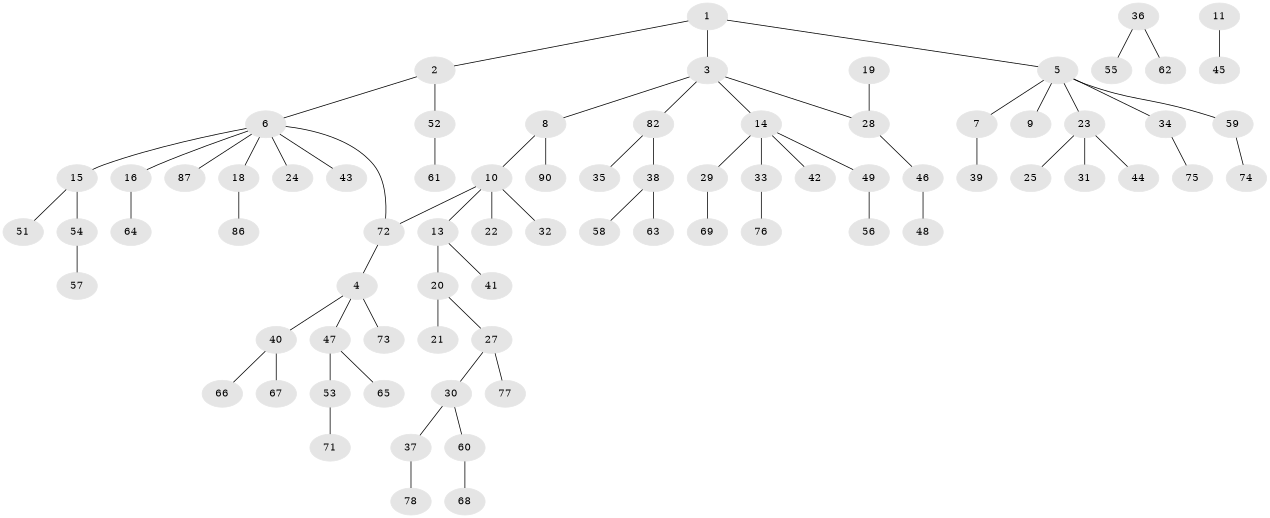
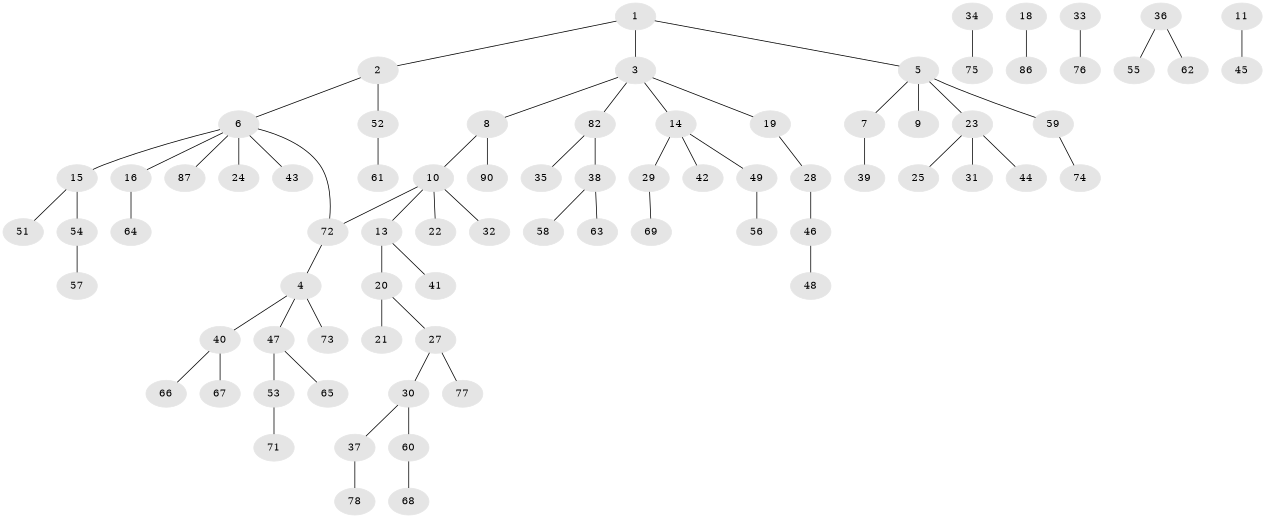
(788, 97) -> (703, 97)
(1112, 97) -> none
(252, 151) -> none
(761, 151) -> none
